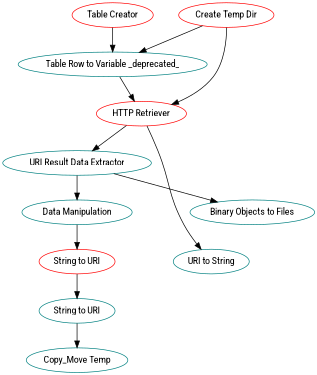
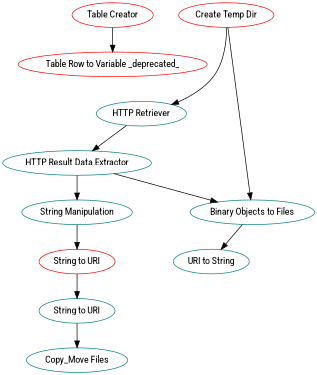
(174, 38) -> (239, 110)
(113, 64) -> (113, 64)
(125, 86) -> none
(141, 114) -> (141, 114)
(77, 163) -> (77, 163)
(168, 183) -> (234, 234)
(77, 212) -> (77, 212)
(77, 360) -> (77, 360)
